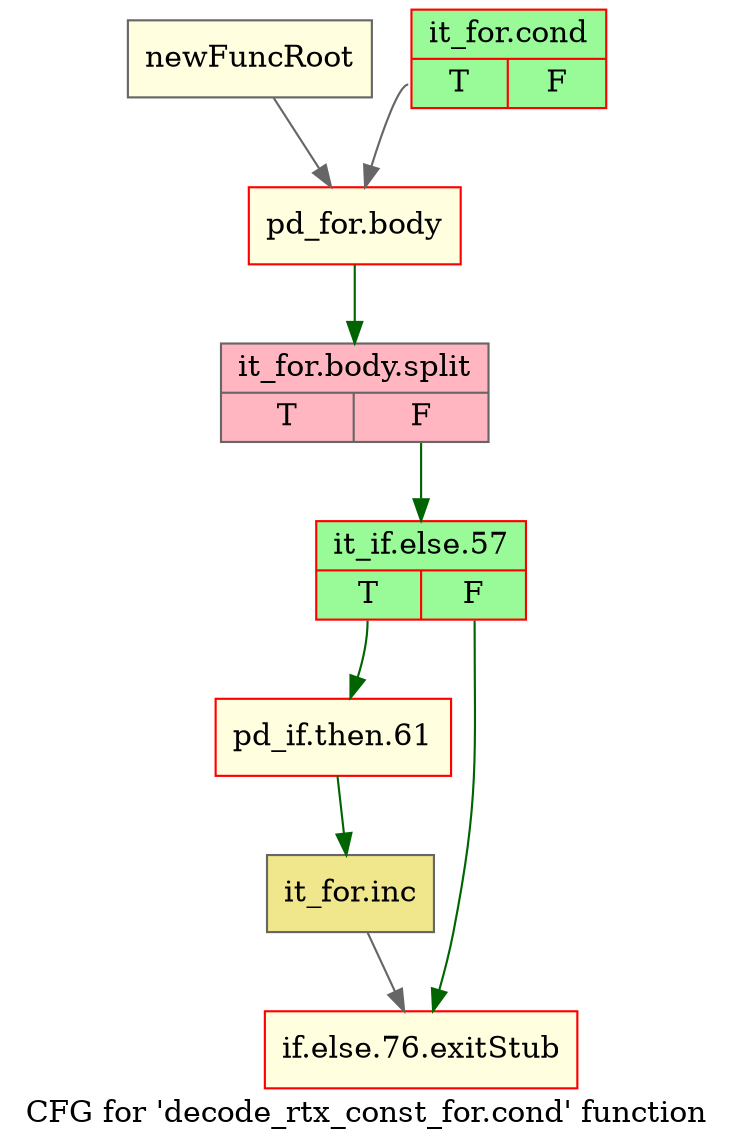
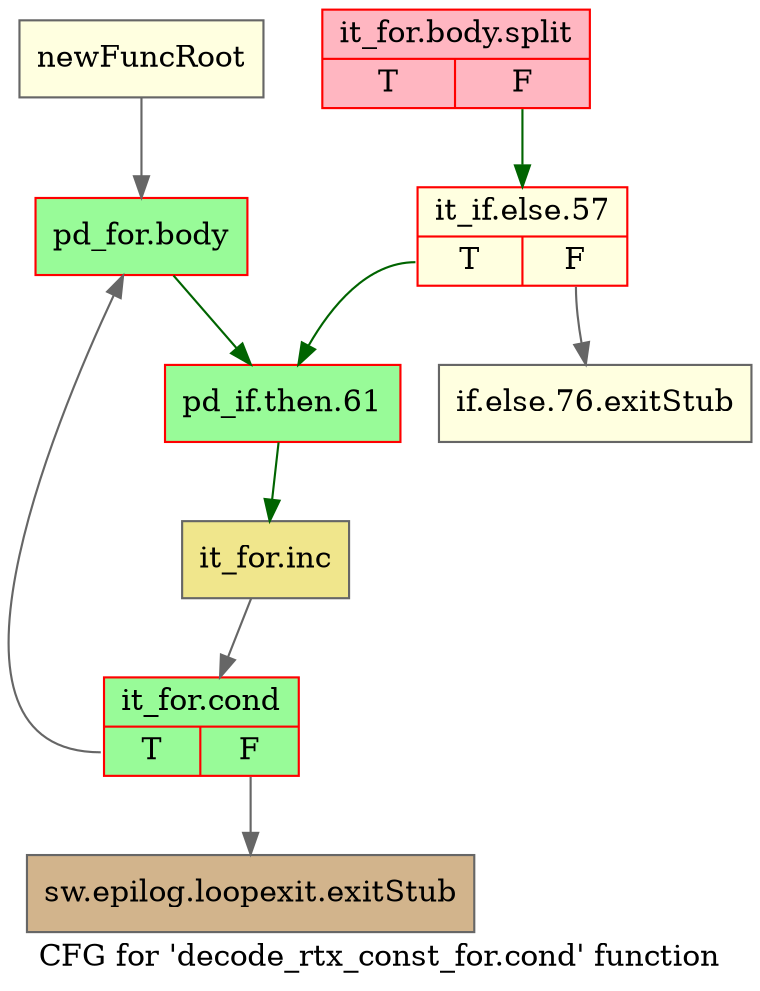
(355, 226) -> (141, 237)
(355, 293) -> (205, 312)
(355, 393) -> (456, 59)
(421, 570) -> (522, 237)
(333, 737) -> (283, 403)
(472, 807) -> (578, 315)
none -> (251, 894)
(381, 962) -> (240, 628)
(421, 1050) -> (595, 403)
